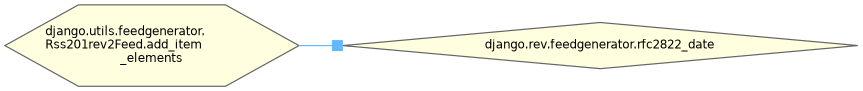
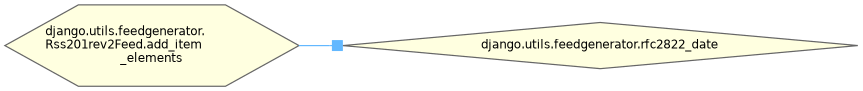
(600, 46) -> (600, 46)
